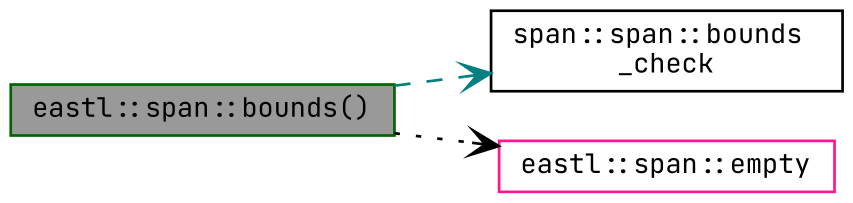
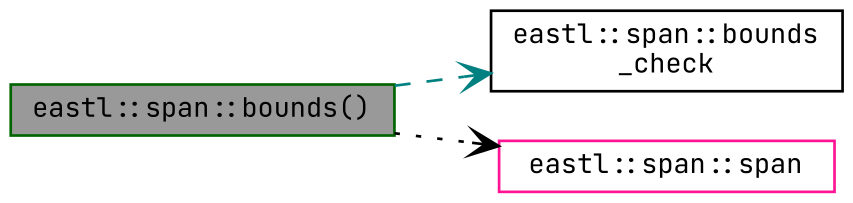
(667, 51) -> (667, 51)
(667, 166) -> (667, 166)
